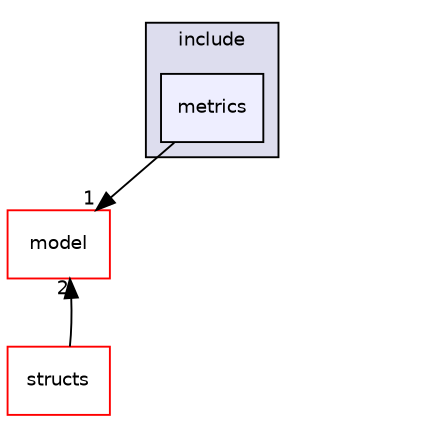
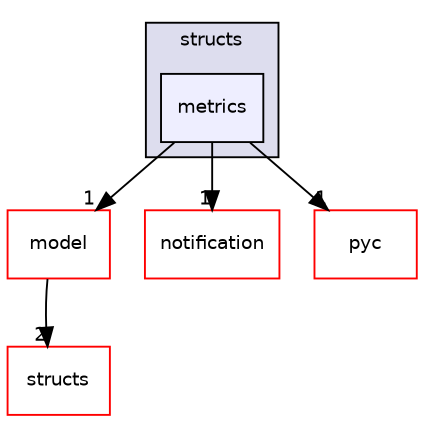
(212, 41) -> (212, 41)
none -> (212, 244)
none -> (366, 244)
(71, 322) -> (46, 303)
